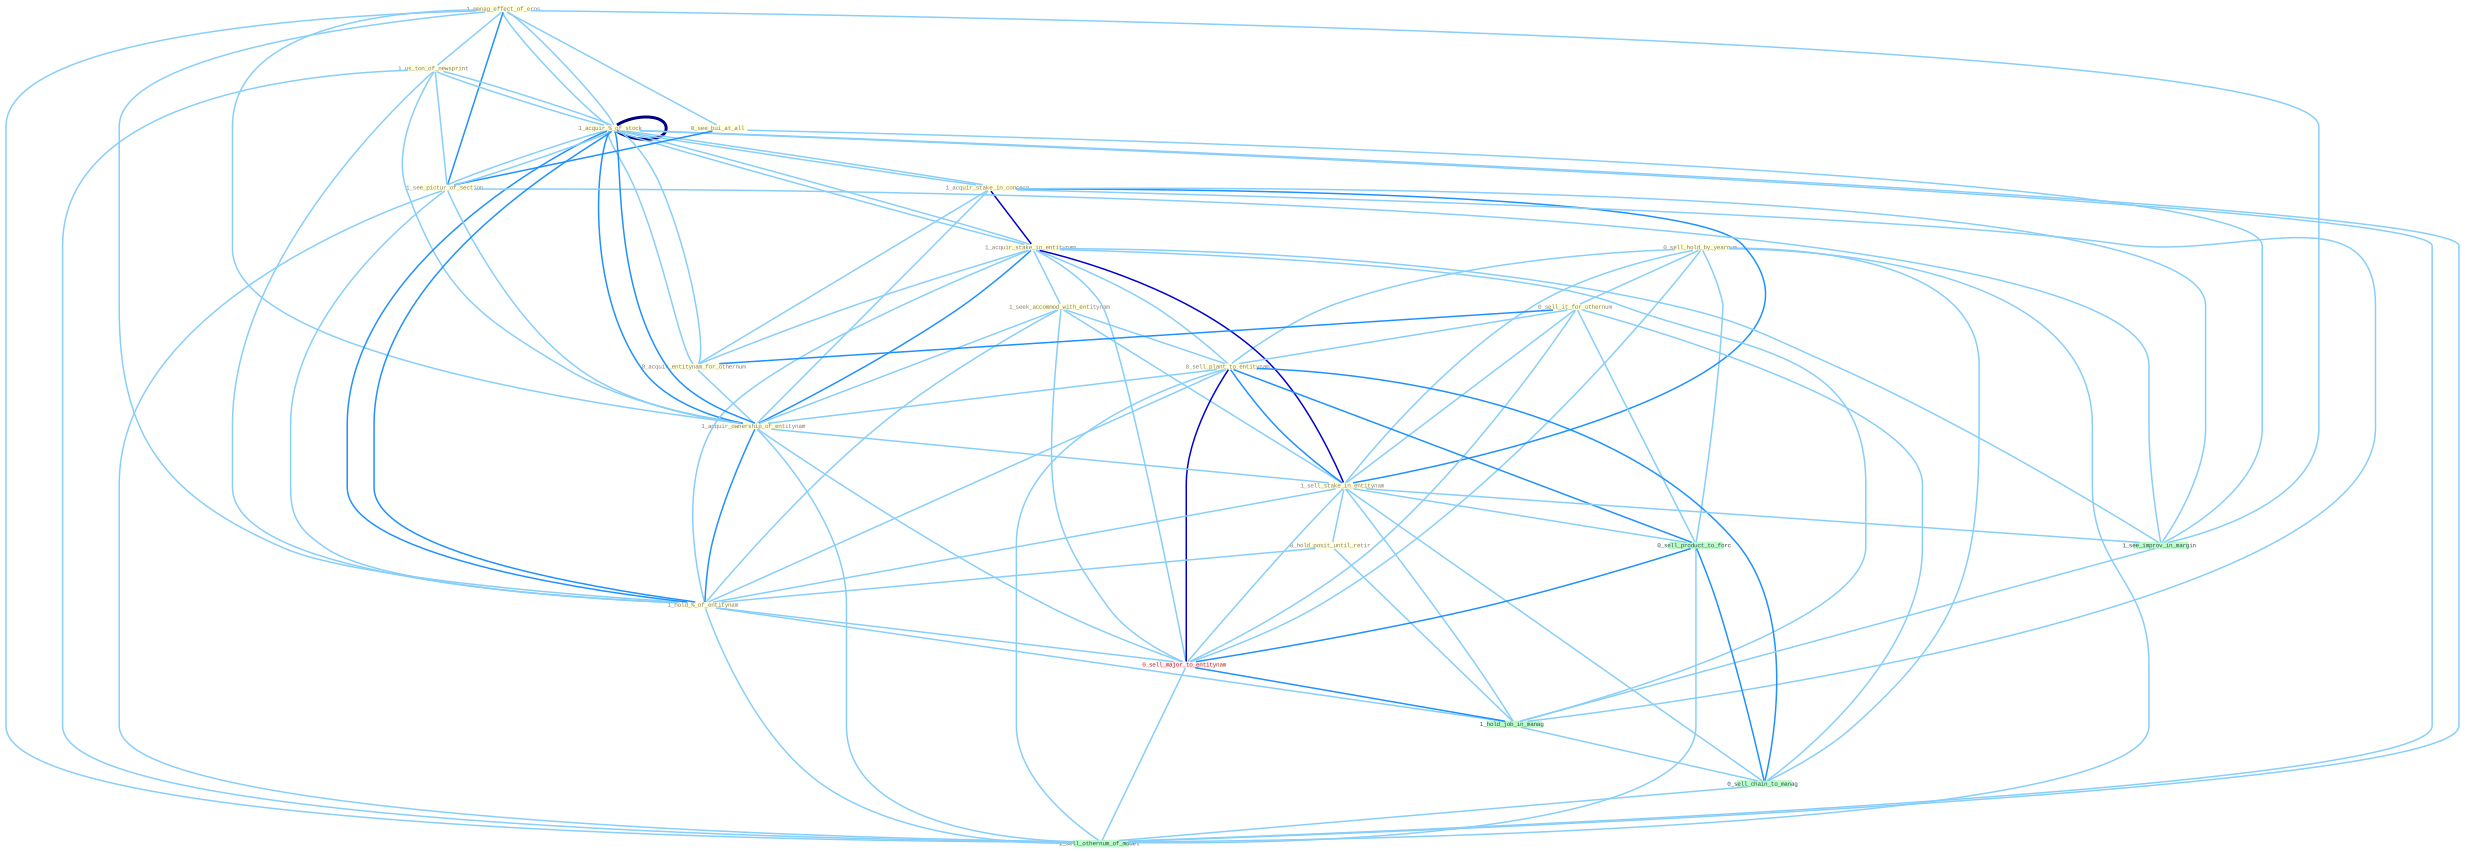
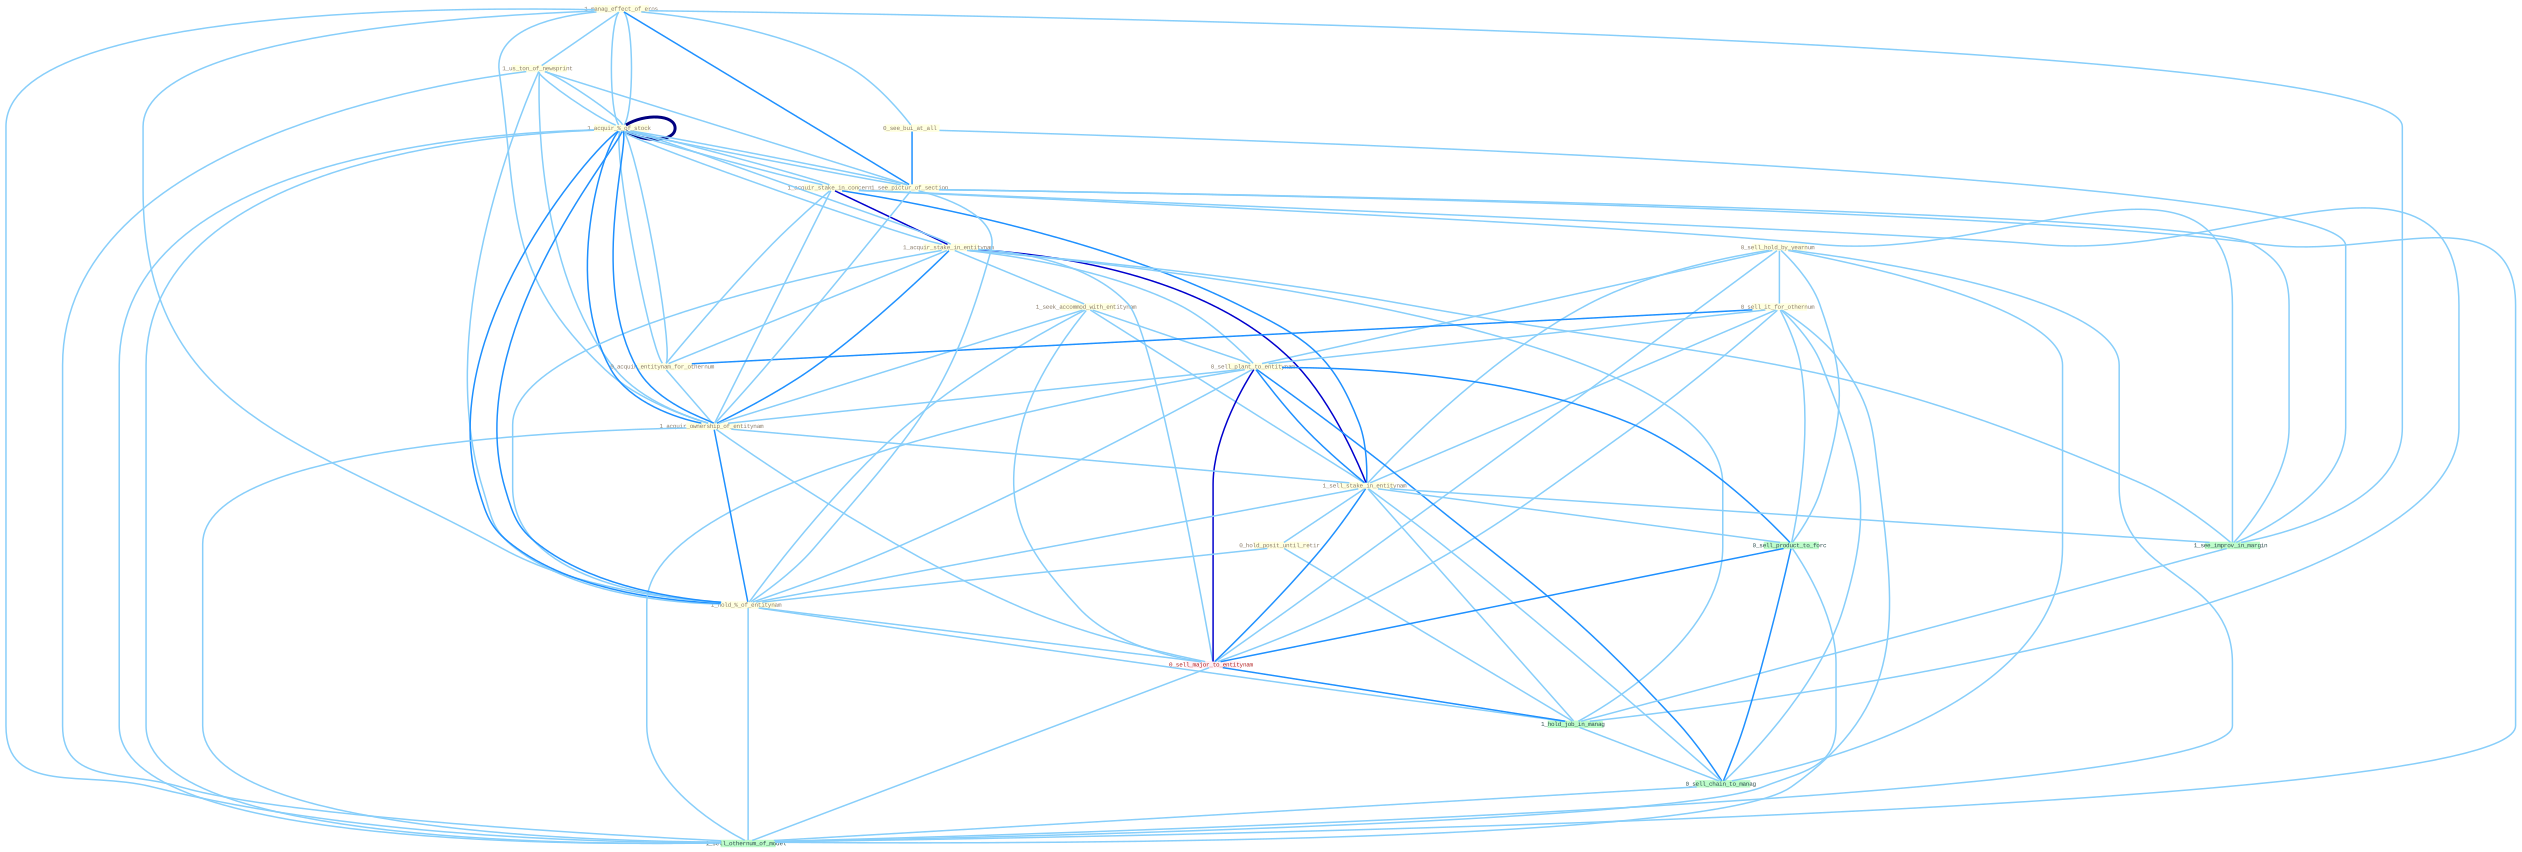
(1264, 574) -> (1295, 579)
none -> (1789, 788)
